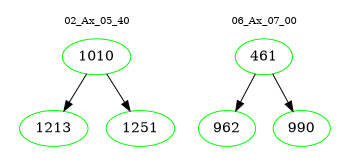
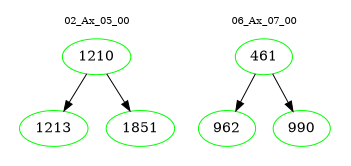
(97, 21) -> (97, 21)
(97, 57) -> (97, 57)
(140, 128) -> (140, 128)
